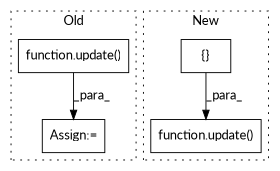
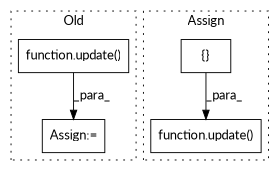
(206, 22) -> (206, 22)
